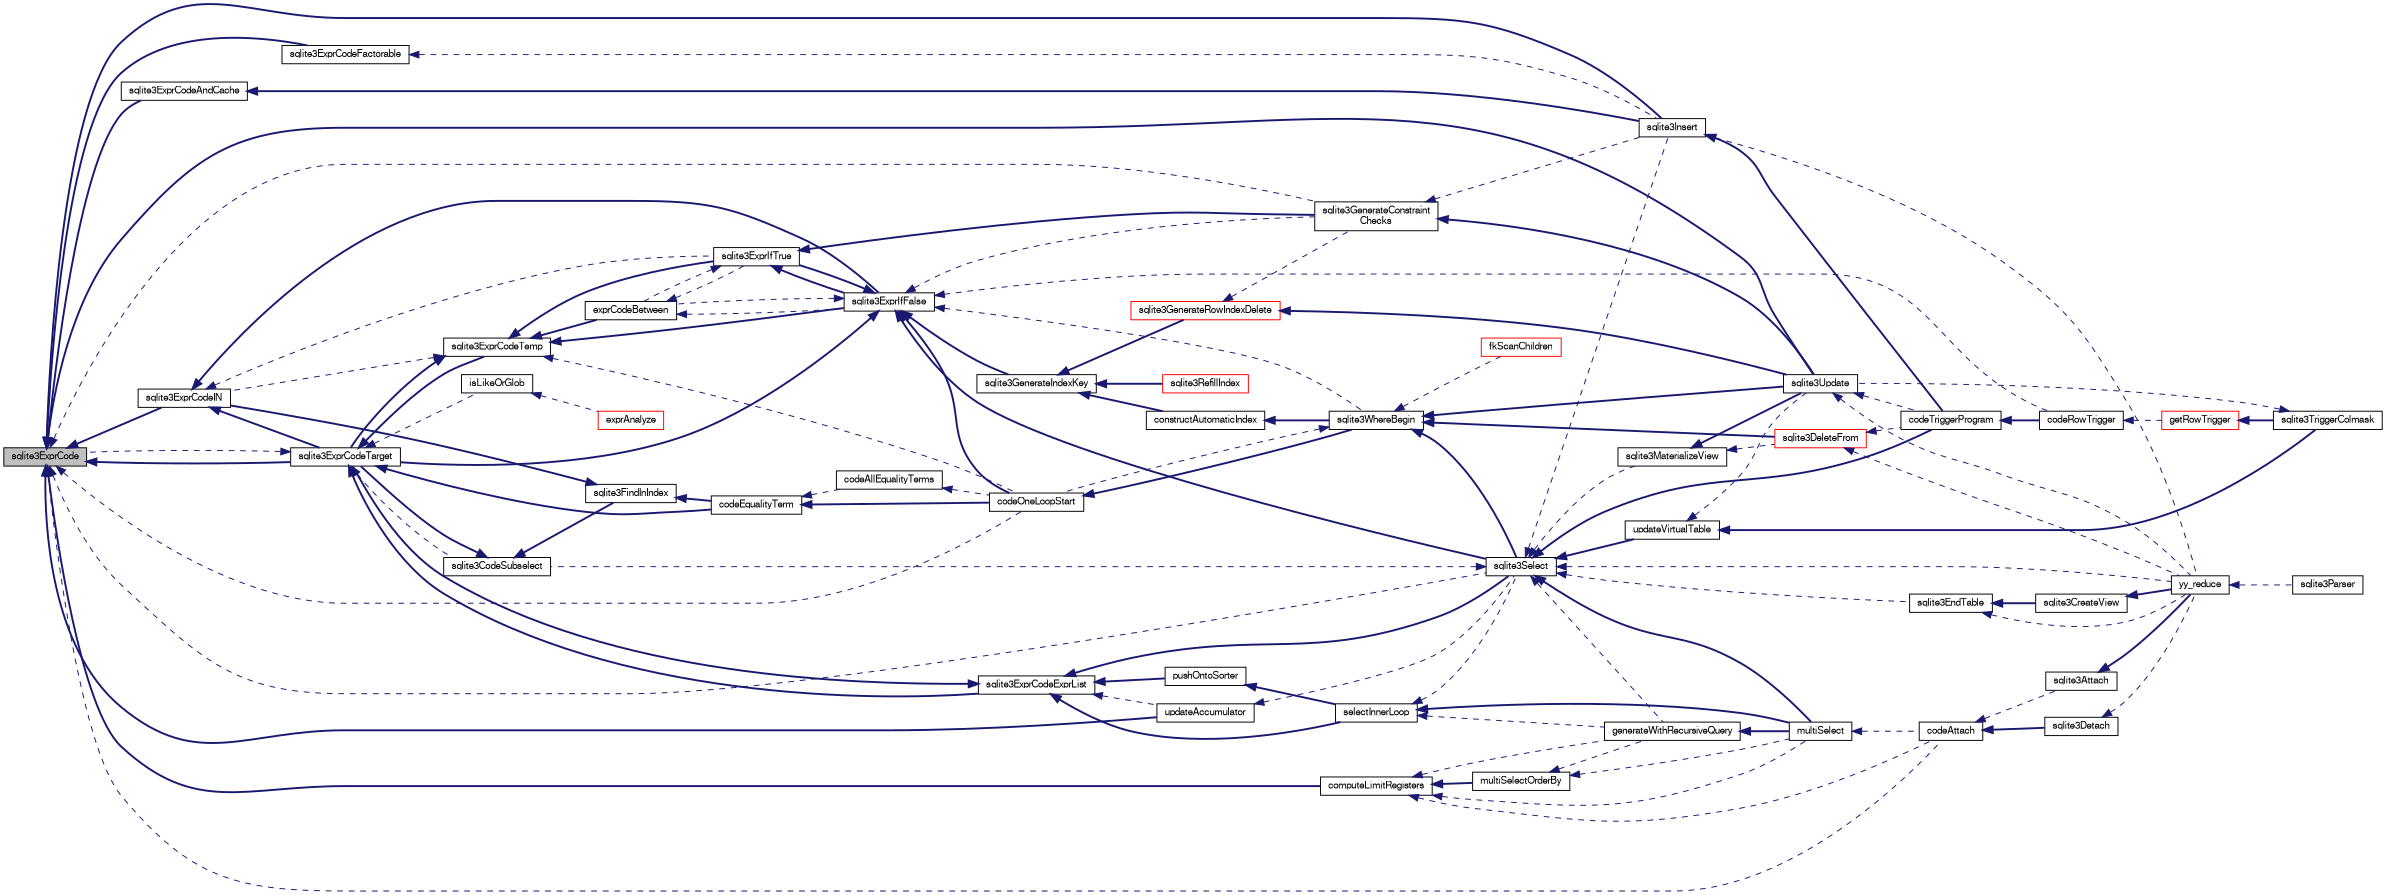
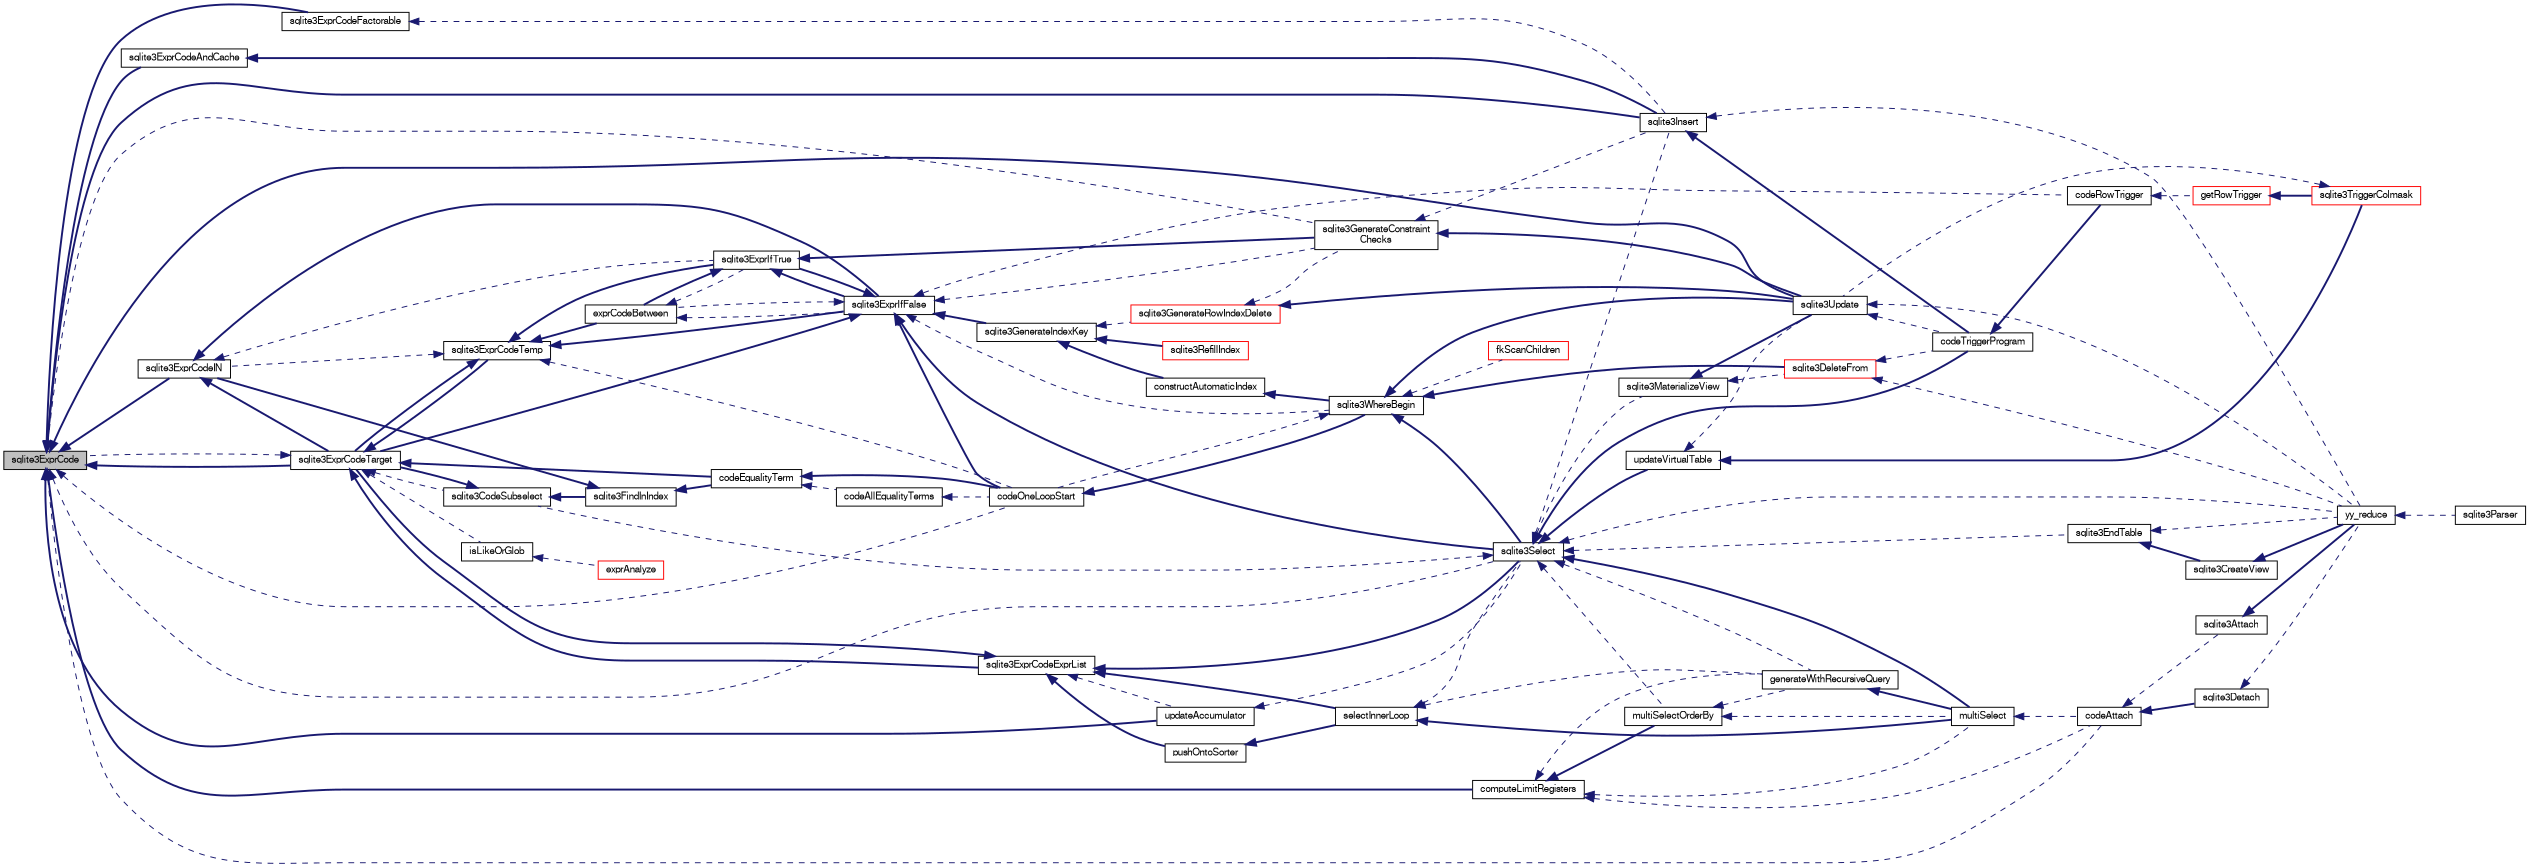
(677, 285) -> (677, 288)
(1126, 345) -> (1118, 324)
(2328, 420) -> (2366, 196)
none -> (1604, 638)
